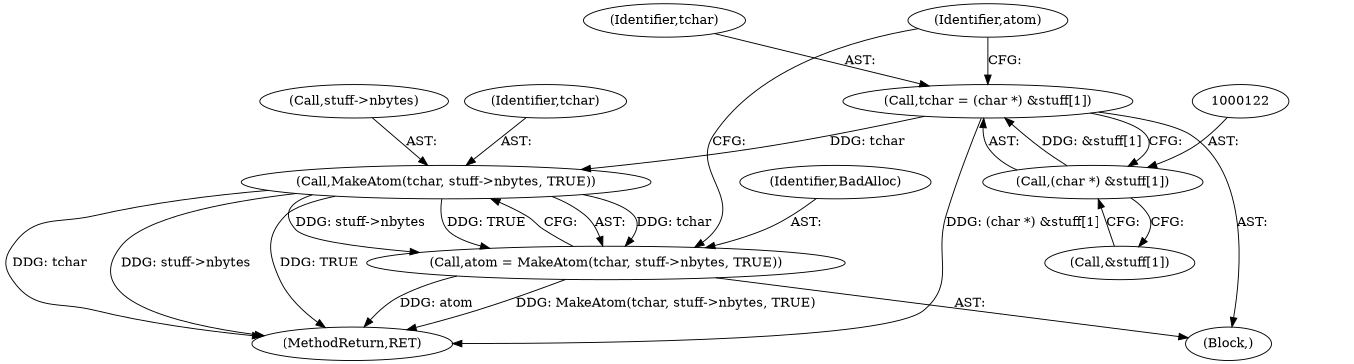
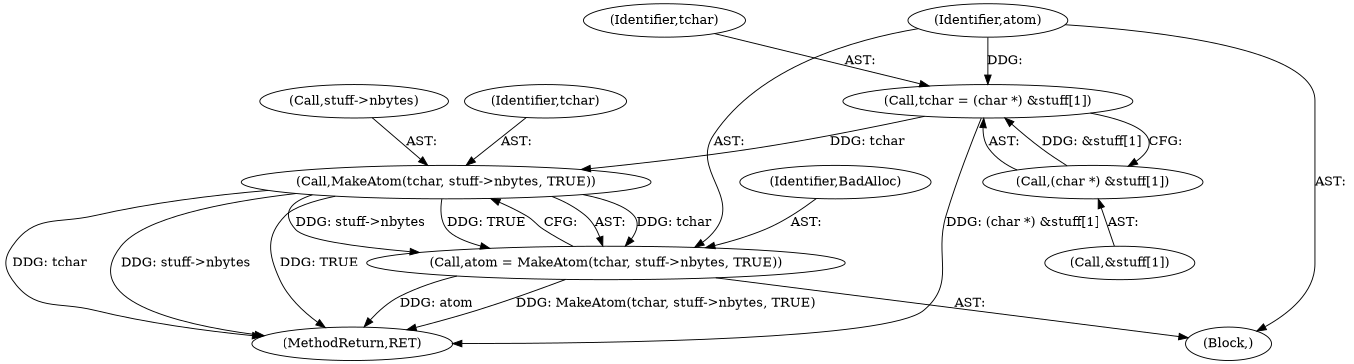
(1007, 61) -> (1007, 61)
(1241, 101) -> none
(731, 142) -> (731, 142)
(1224, 173) -> (1310, 88)
(1149, 216) -> none
(1125, 223) -> (1125, 223)
